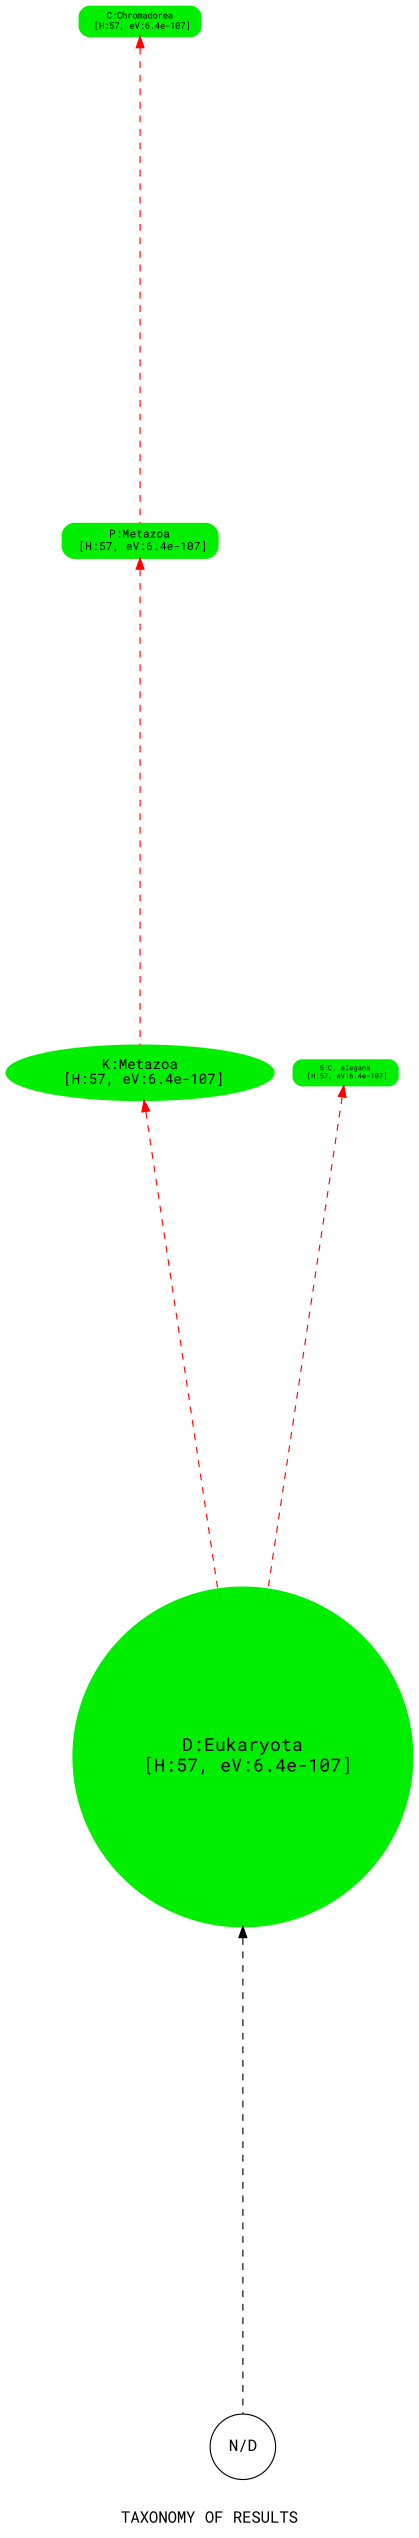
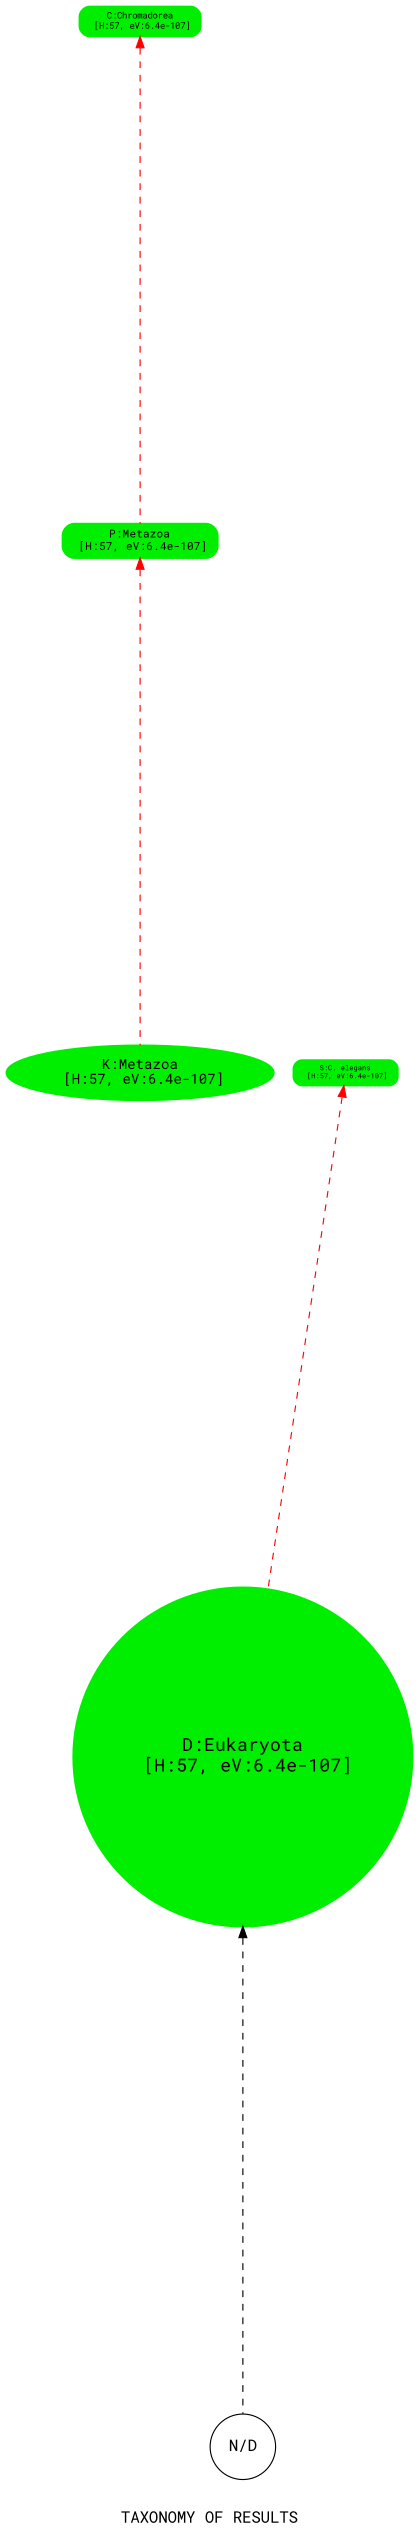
(182, 1351) -> none
